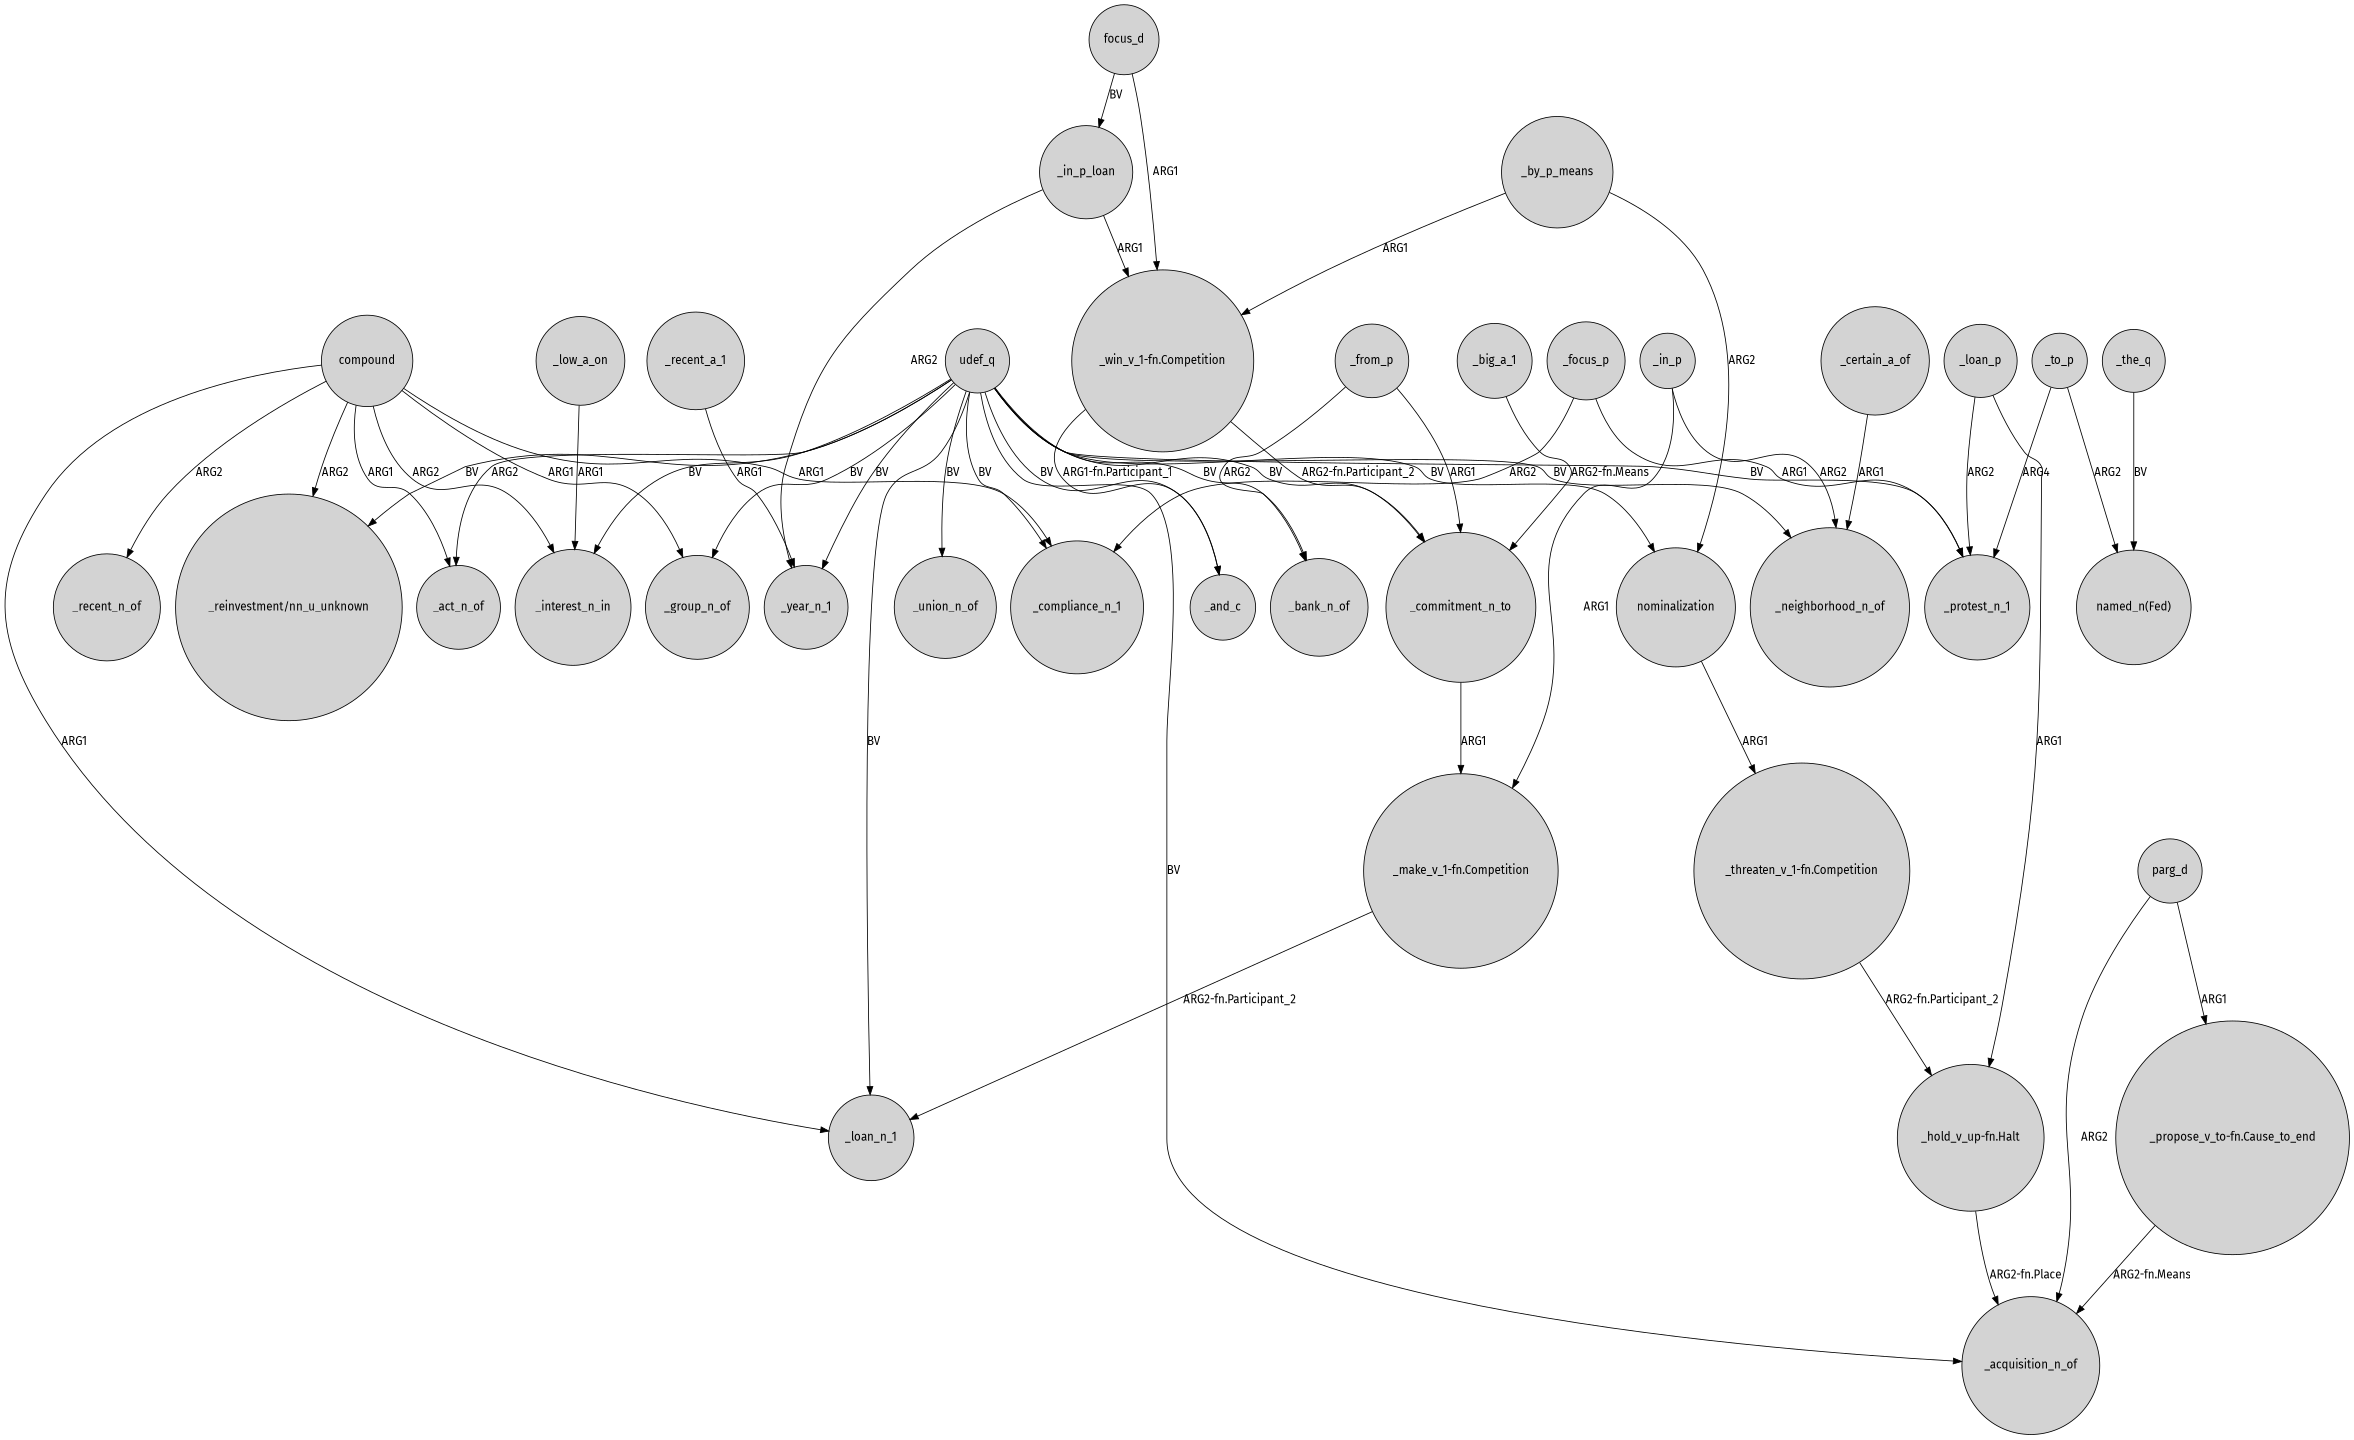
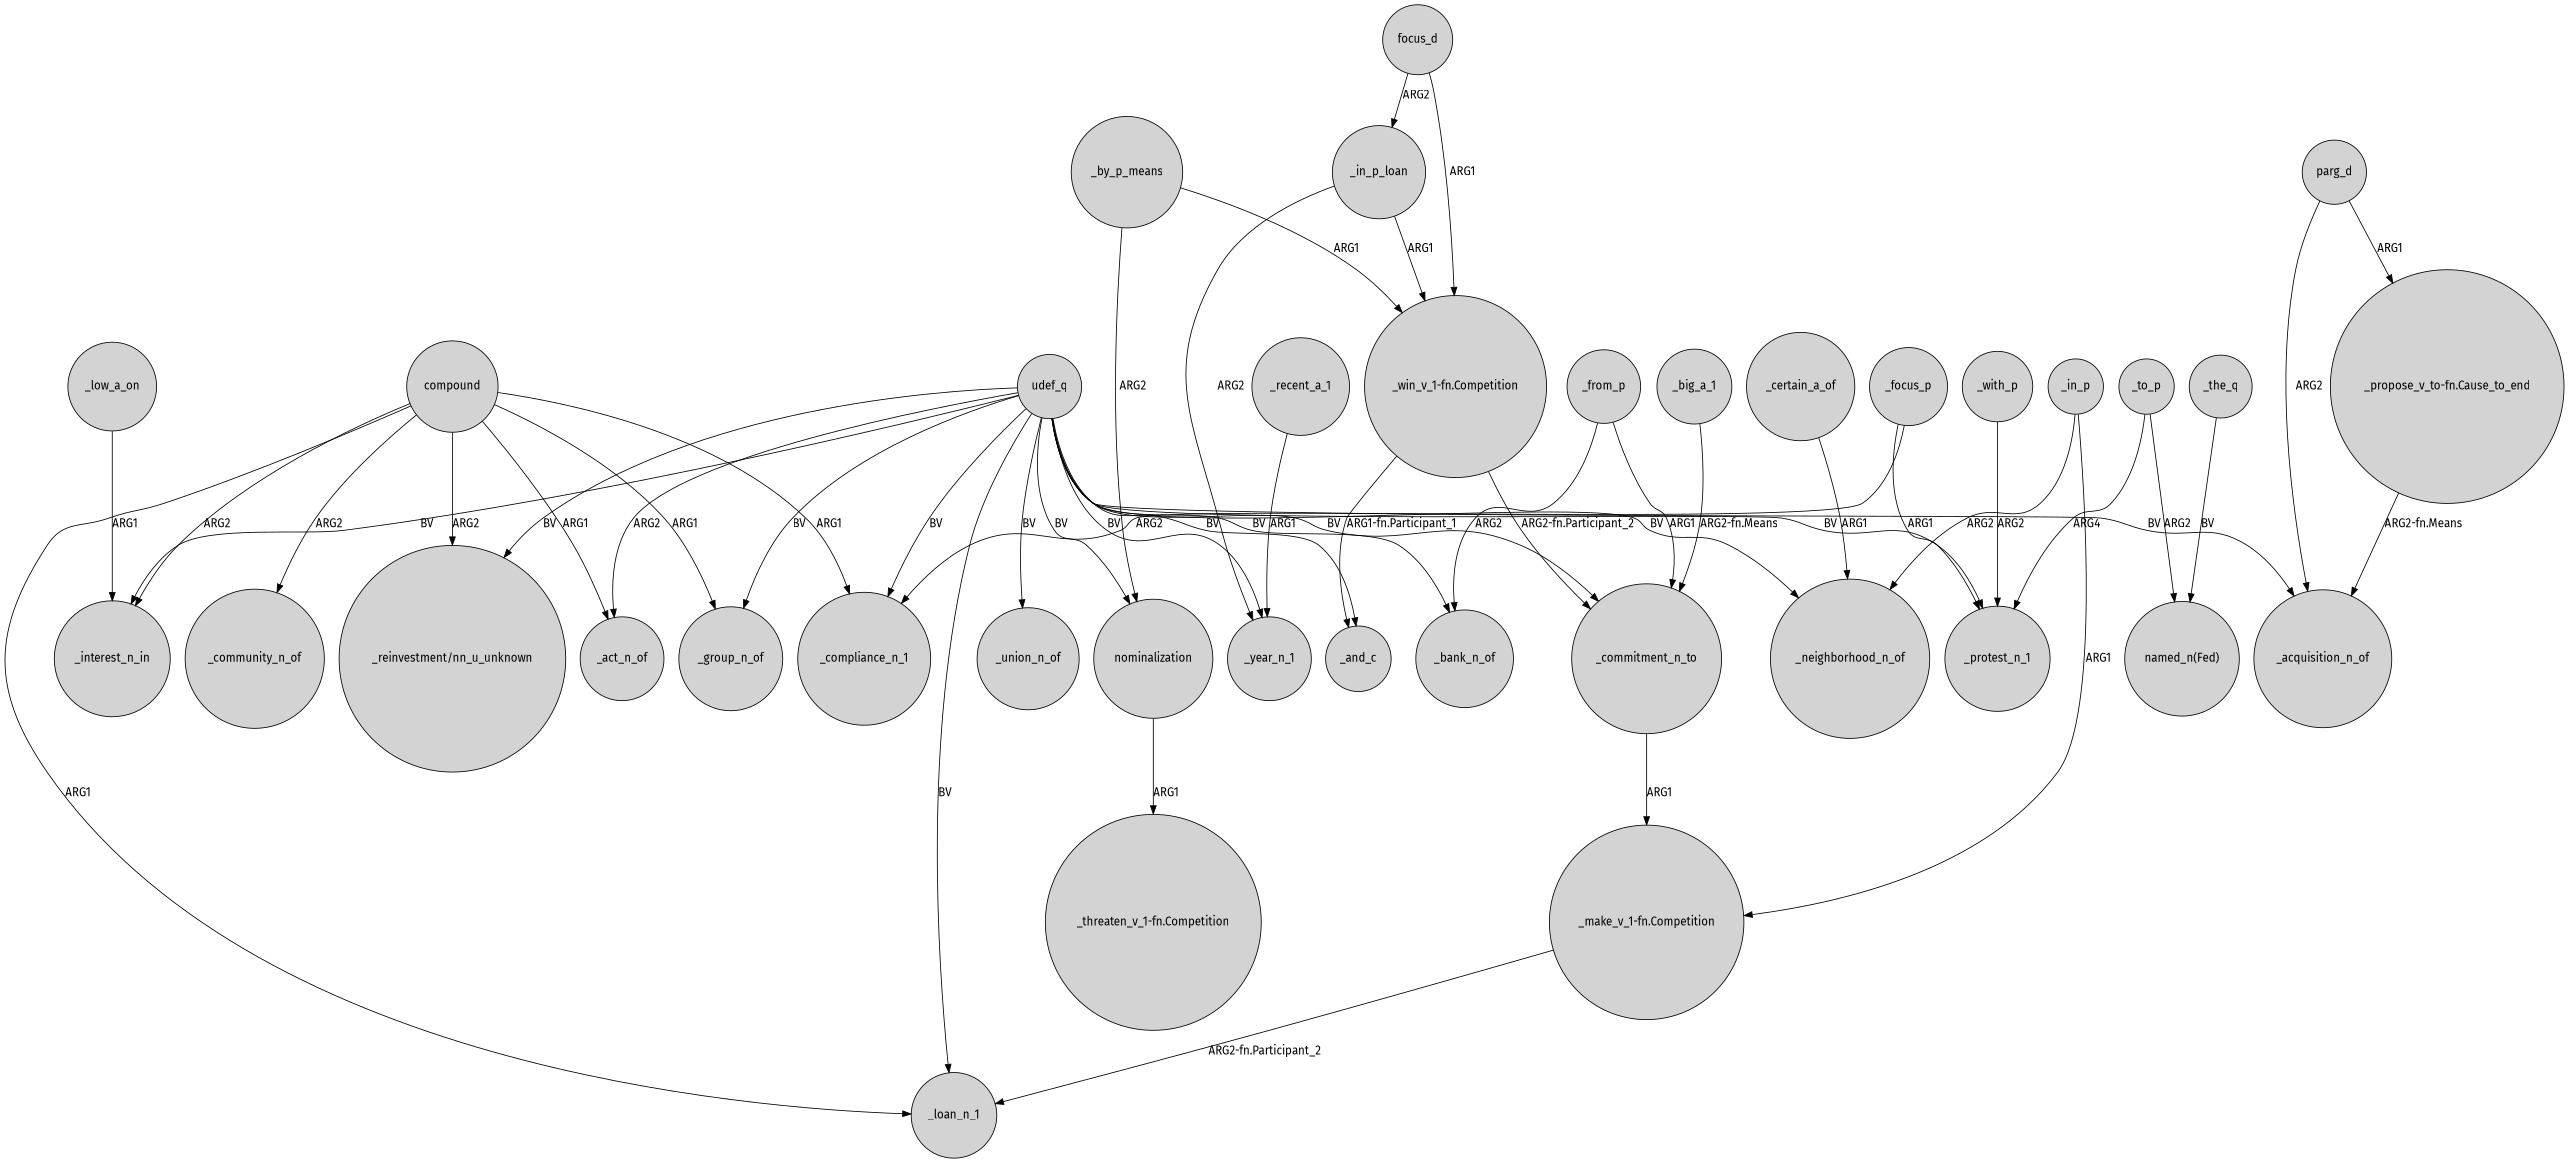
(1116, 96) -> (1416, 96)
(1981, 361) -> (1998, 387)
(107, 607) -> (255, 659)
(1971, 1138) -> none
